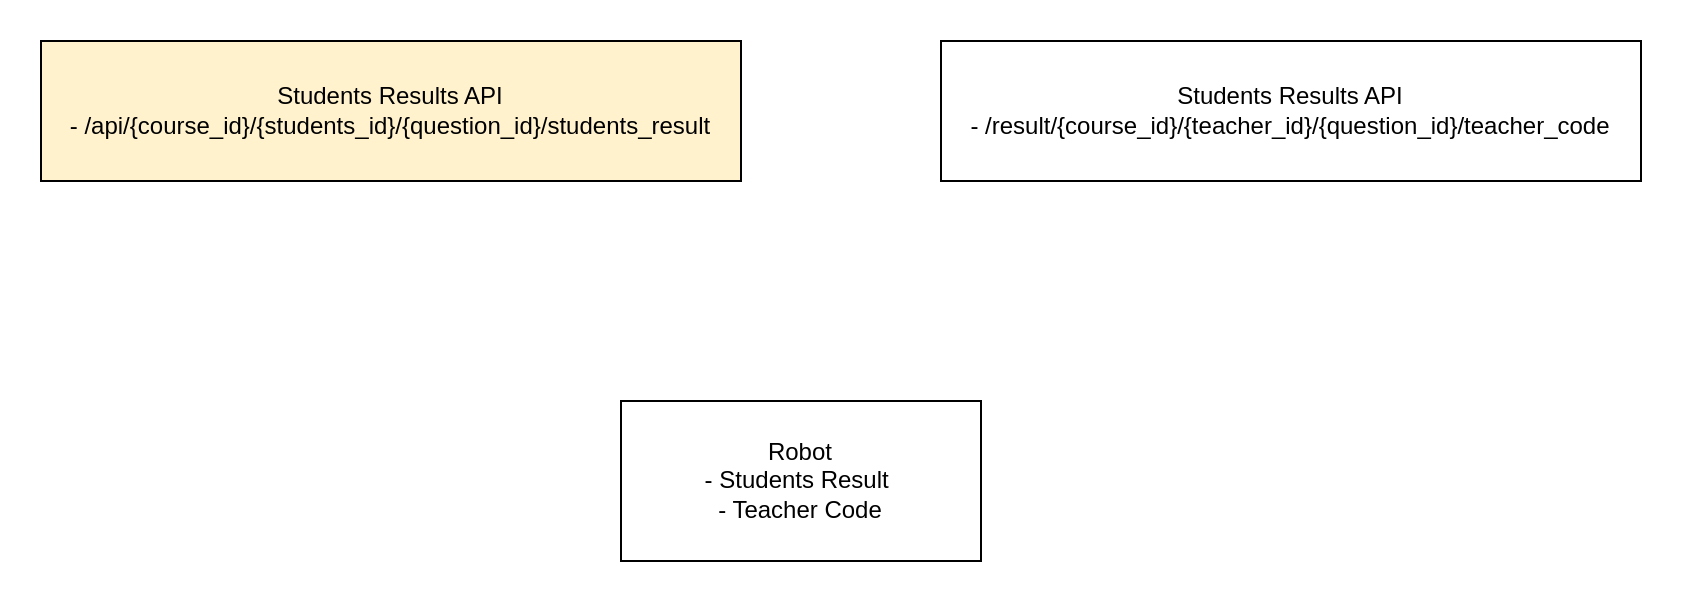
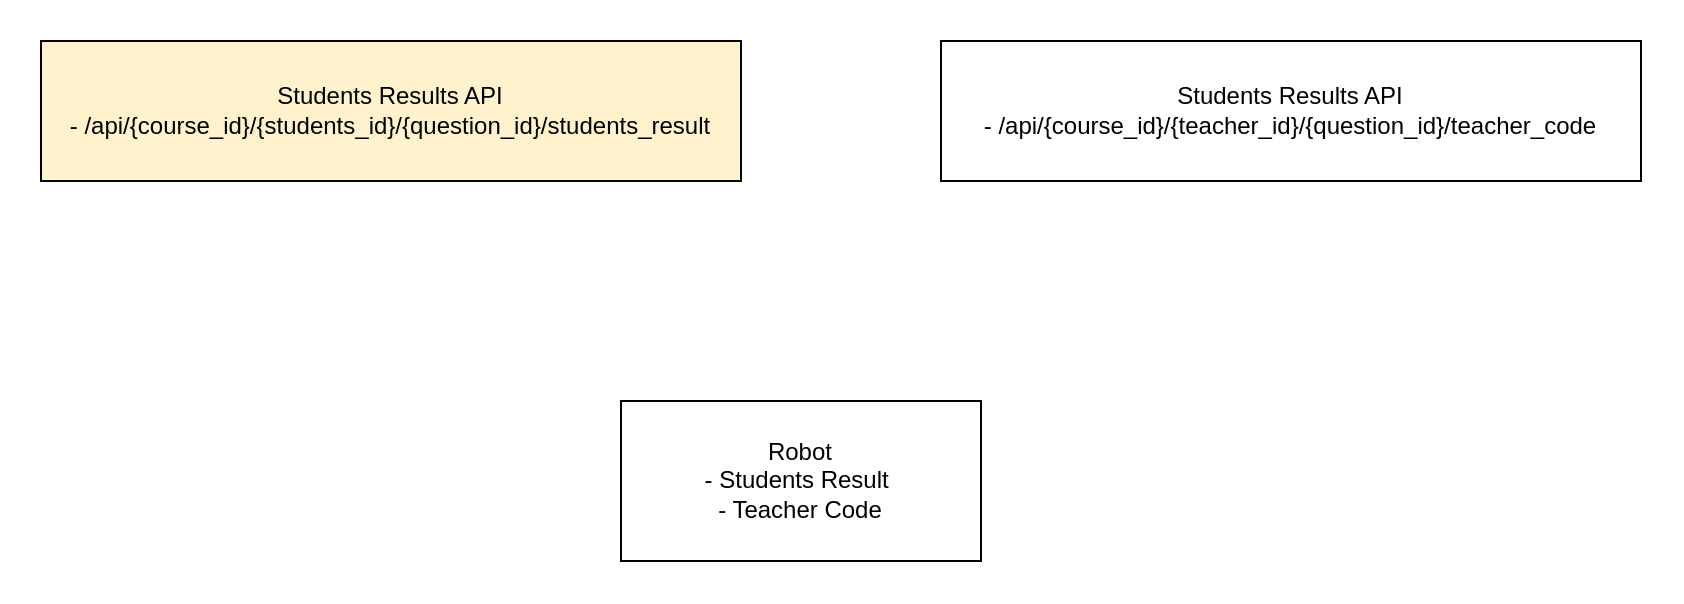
(1291, 111) -> (1291, 111)
